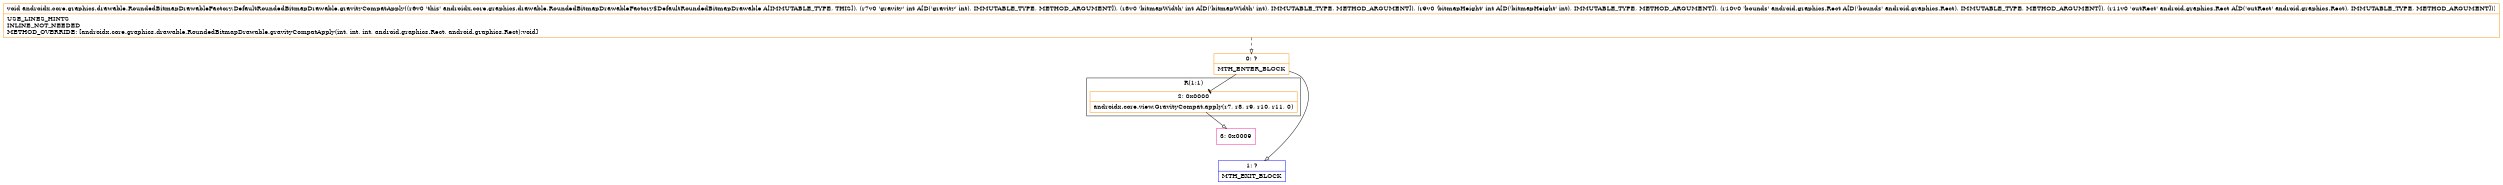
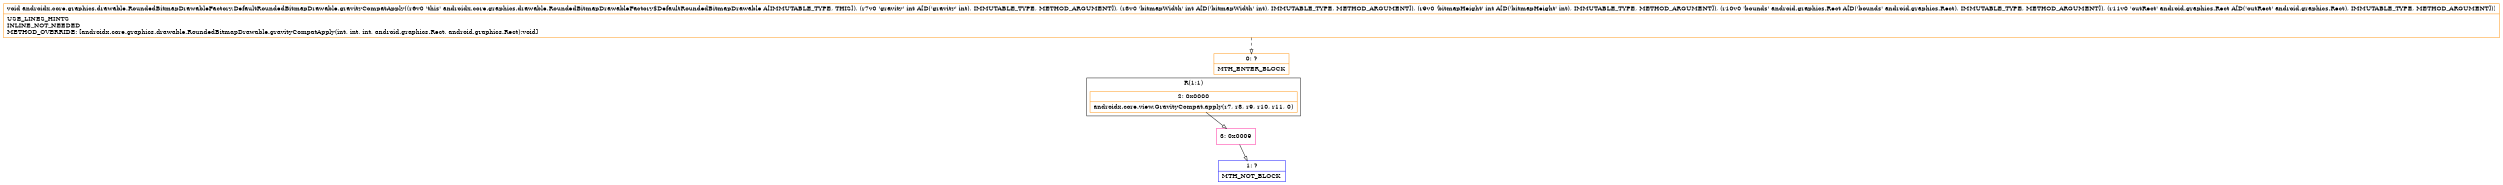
(1224, 82) -> none
(1304, 113) -> (1242, 151)
(1252, 176) -> (1251, 176)
